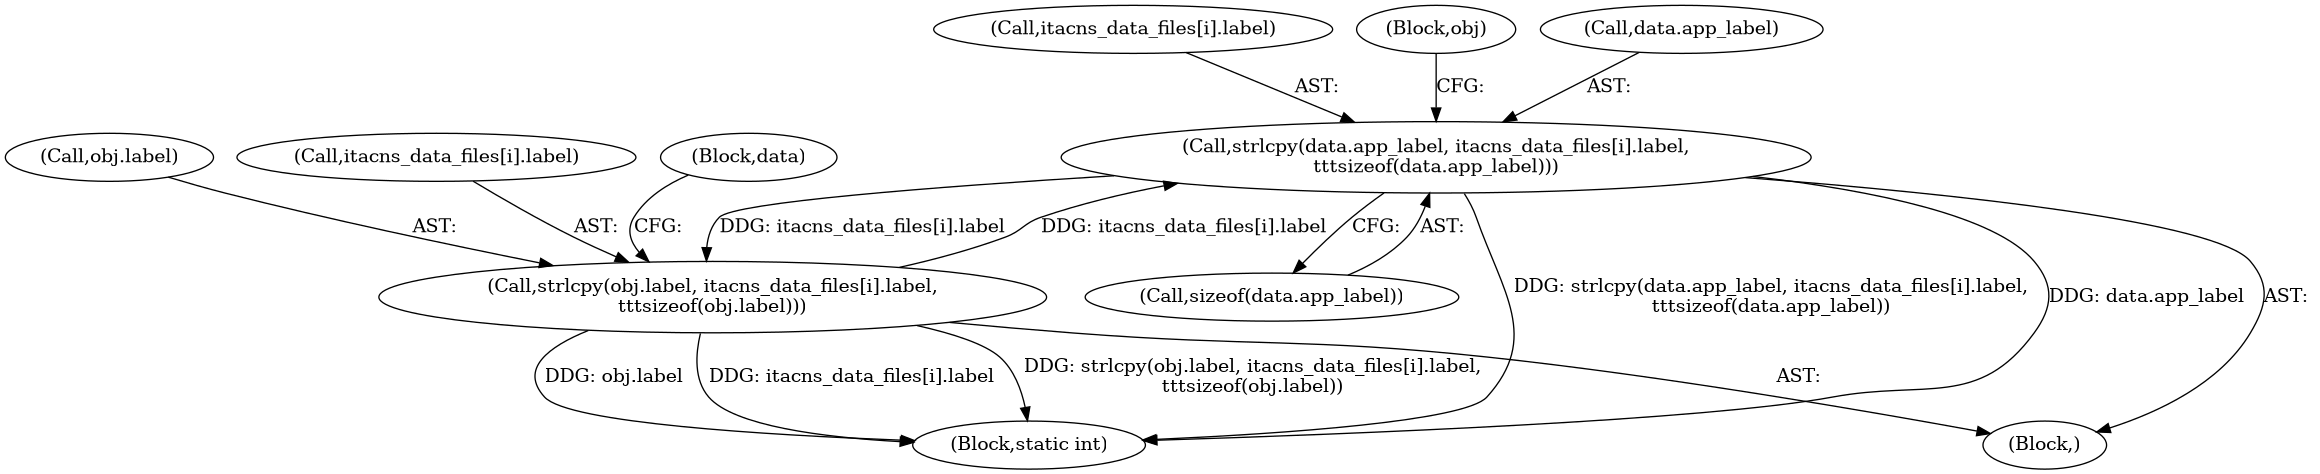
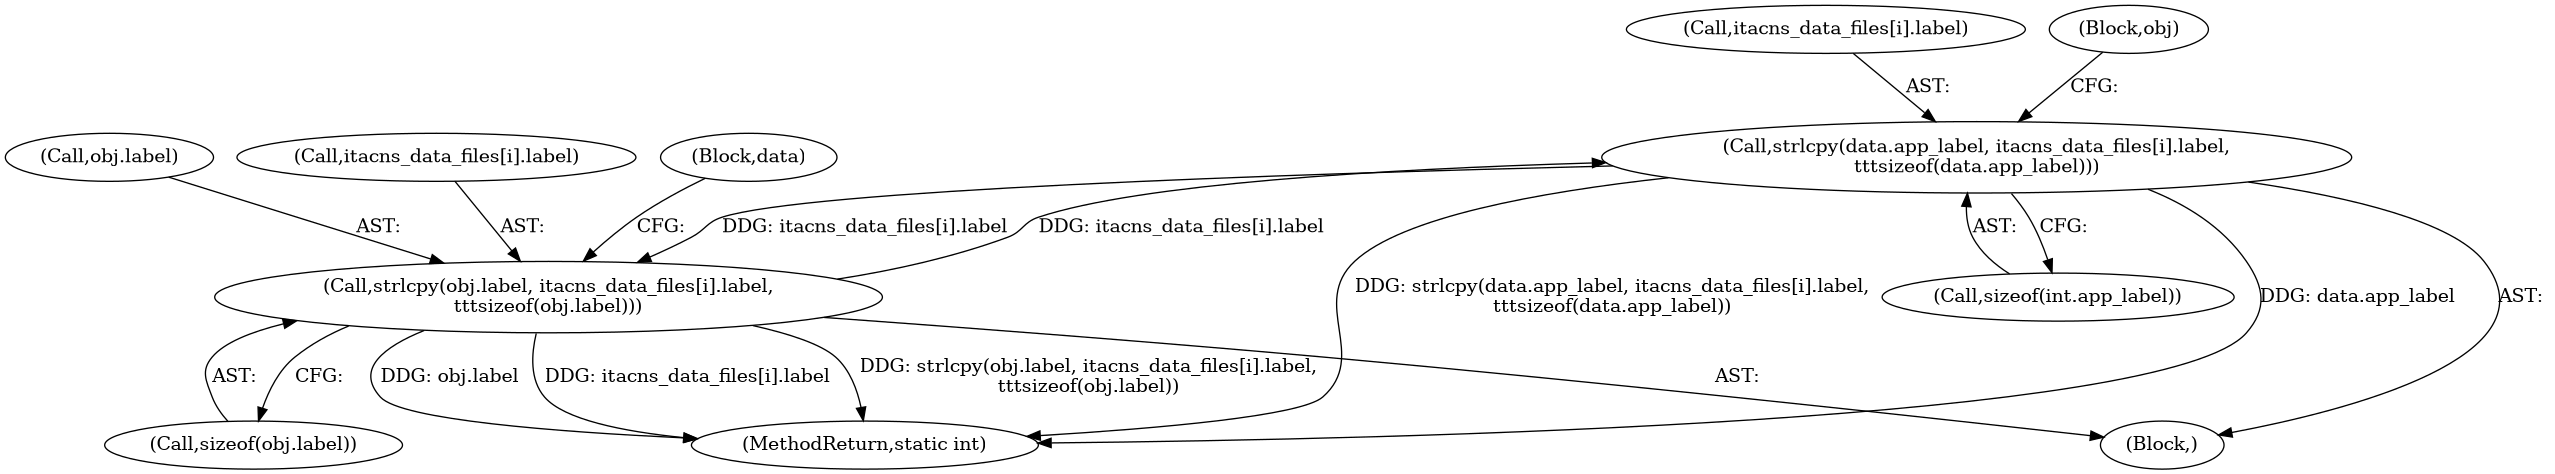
(1682, 29) -> none
(1272, 297) -> (2058, 297)
none -> (254, 445)
(1029, 445) -> (865, 445)
